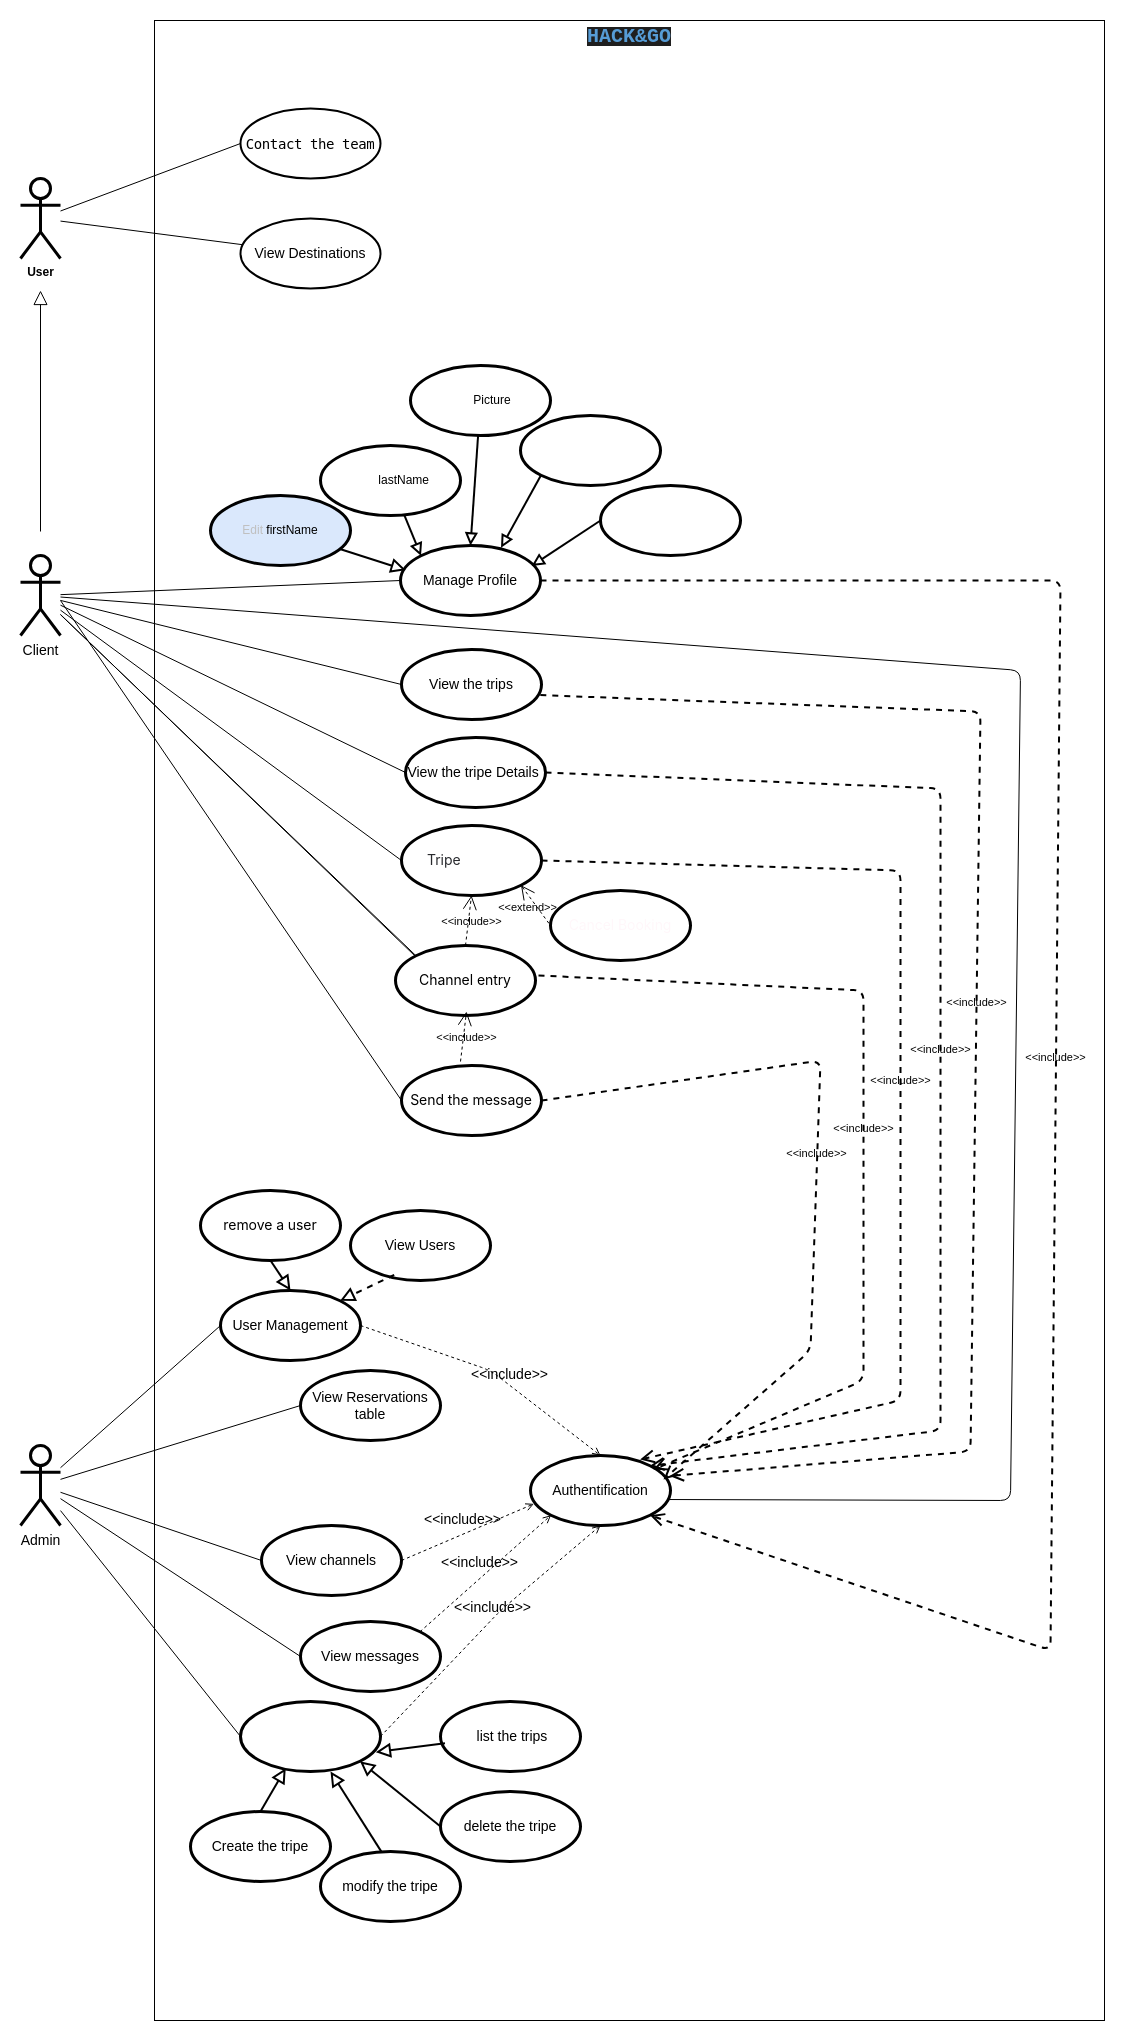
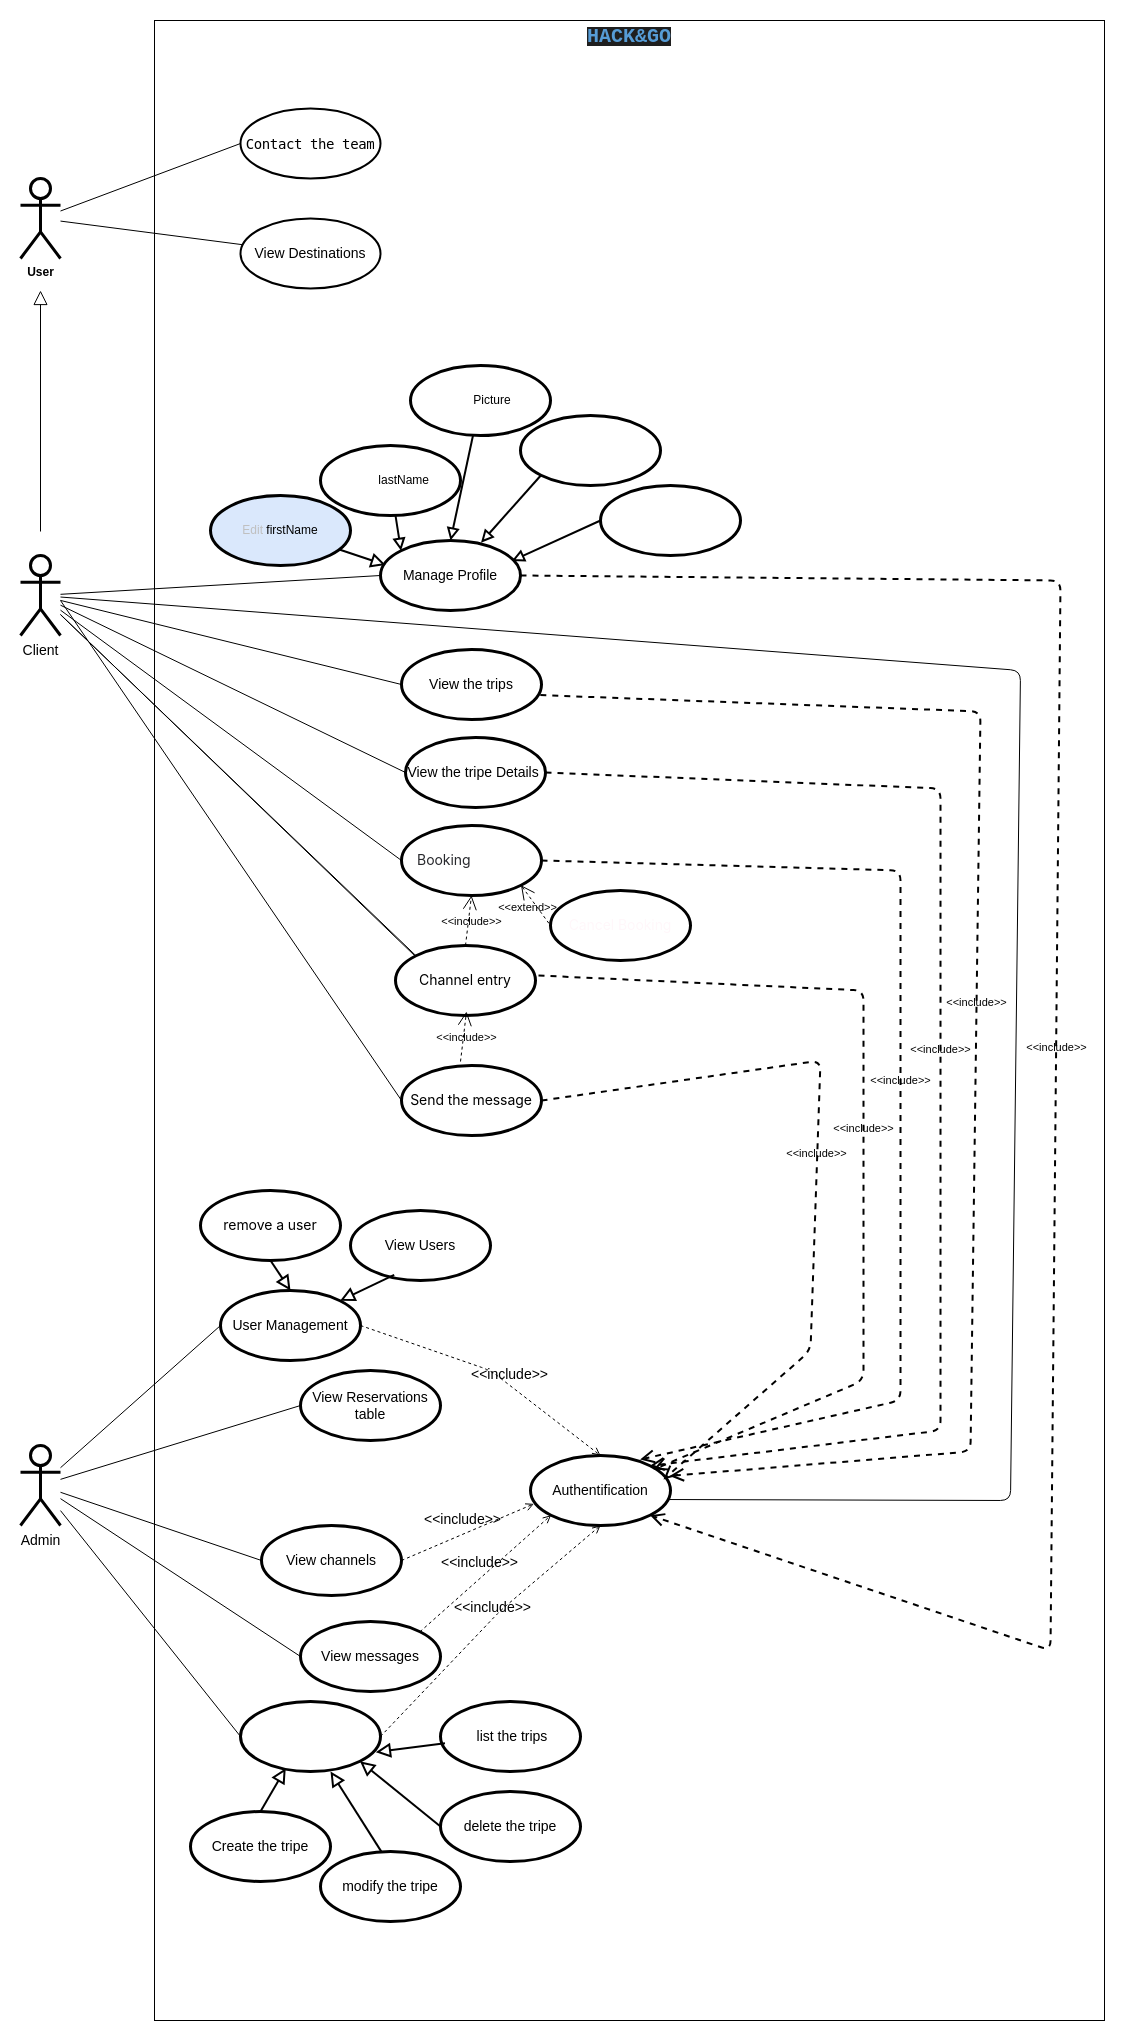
(471, 581) -> (451, 576)
(472, 861) -> (472, 861)
(371, 1286) -> (371, 1286)
